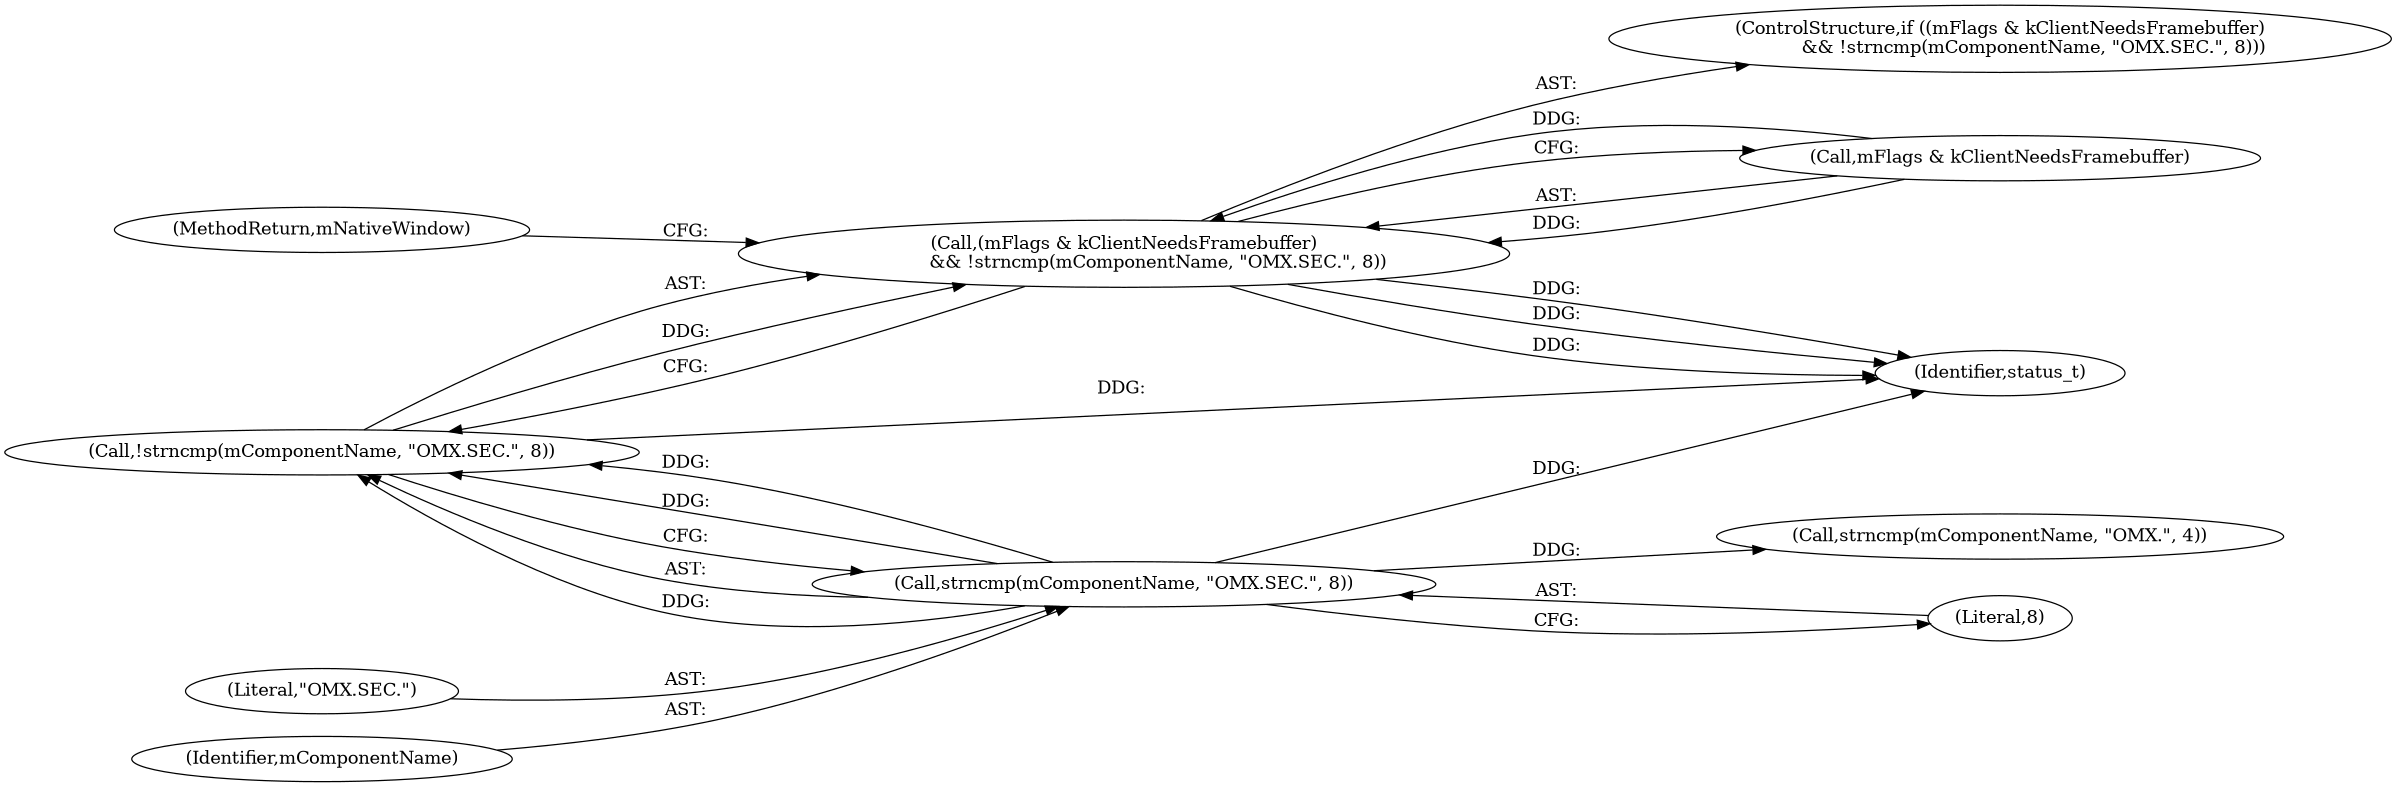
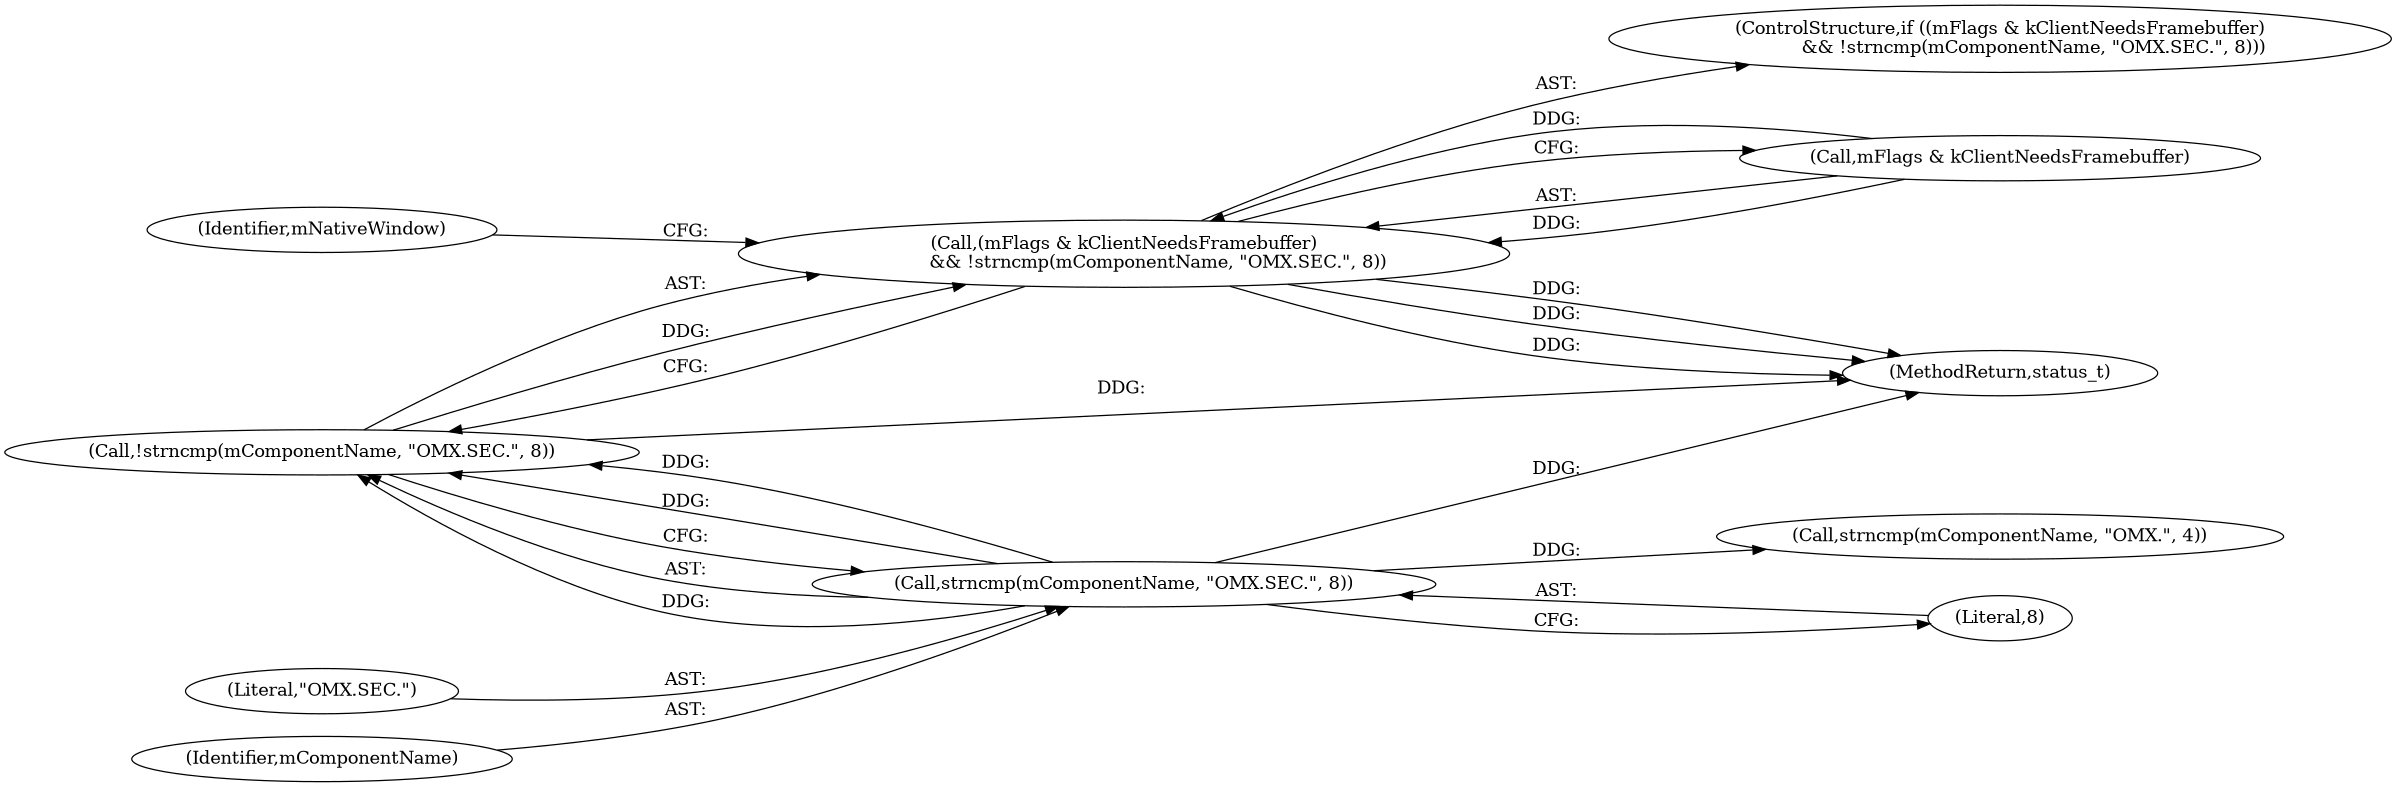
(322, 230) -> (322, 230)
(2000, 373) -> (2000, 373)
